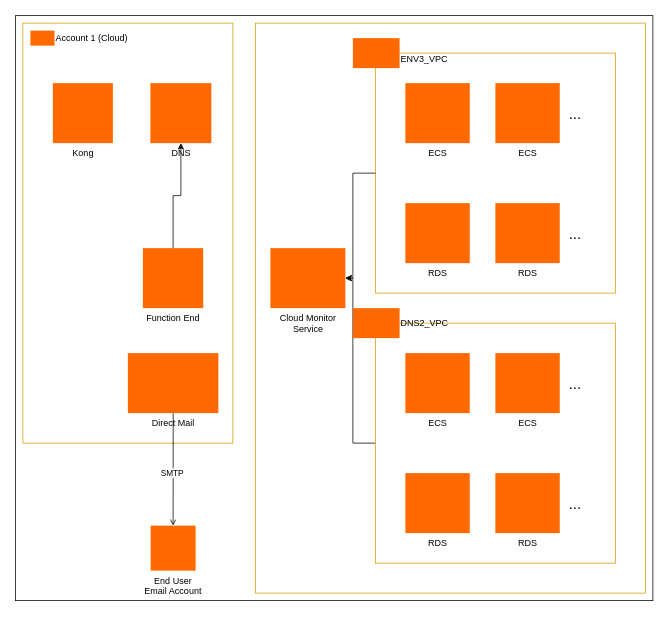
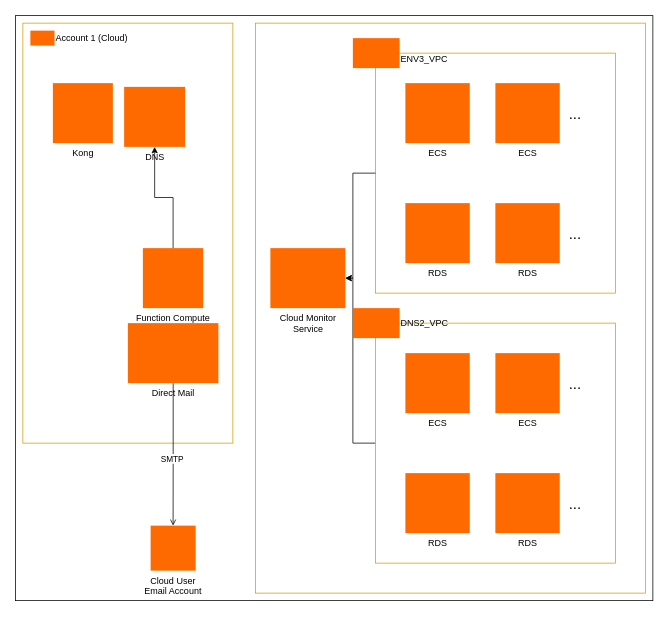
(181, 113) -> (155, 117)
(173, 319) -> (173, 319)
(173, 383) -> (173, 353)
(173, 586) -> (173, 586)
